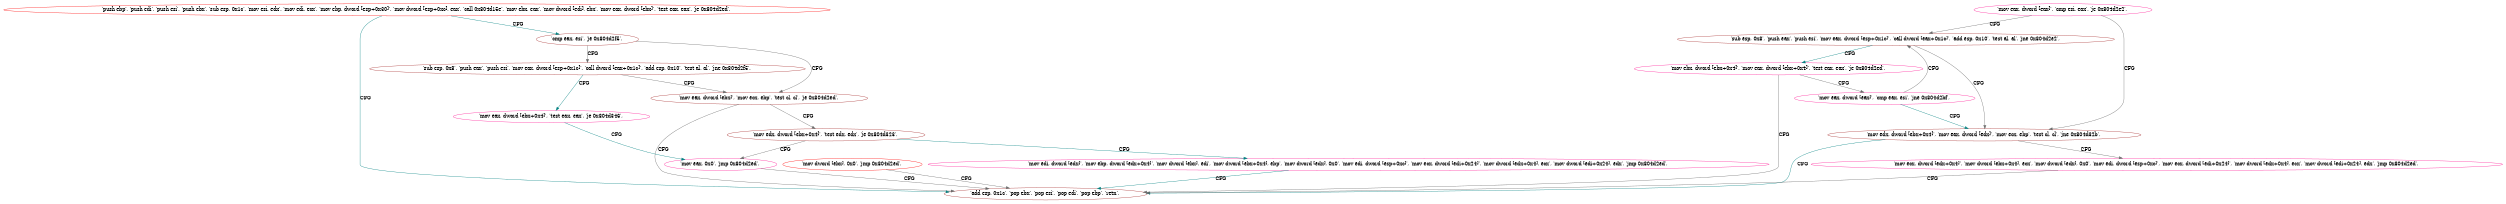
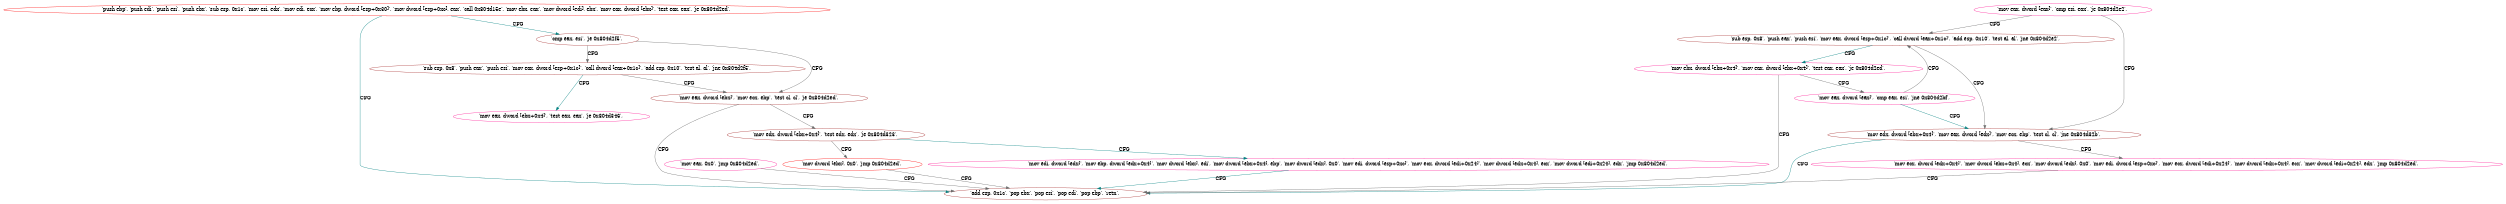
(622, 145) -> none
(774, 149) -> (838, 148)
